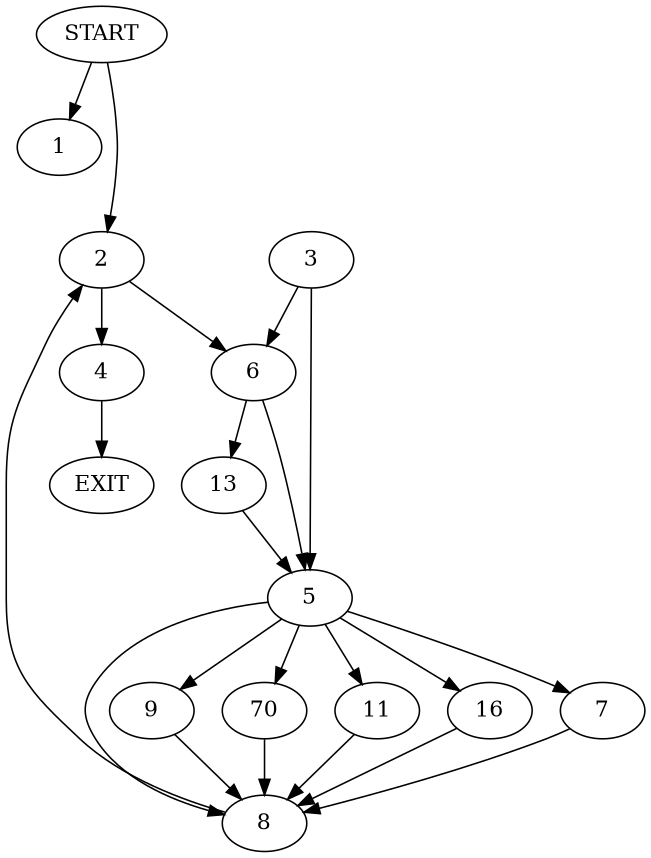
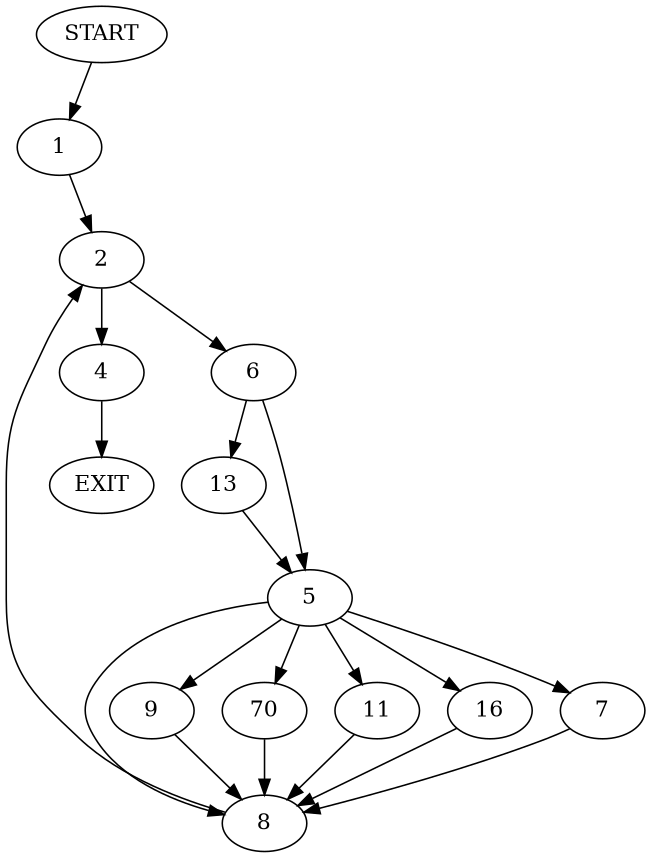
(117, 139) -> (78, 196)
(311, 260) -> none
